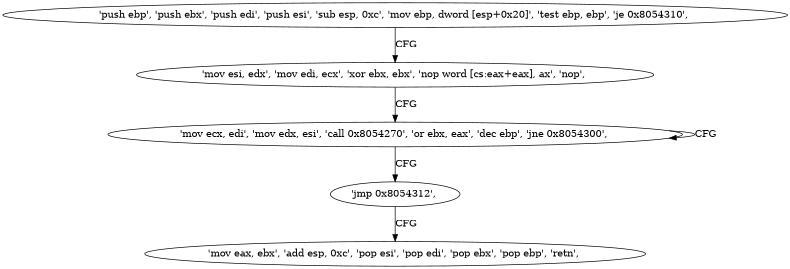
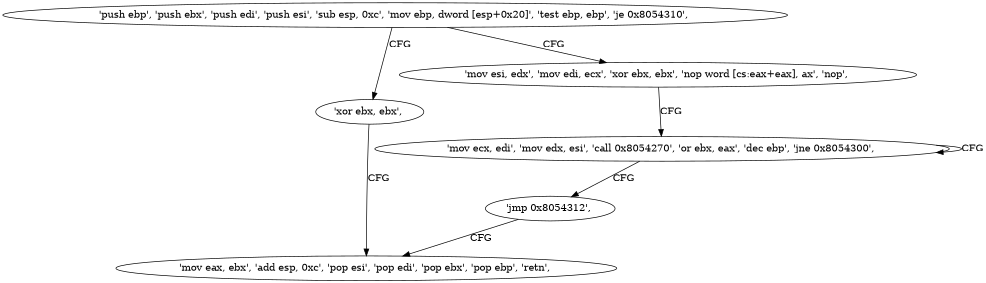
none -> (370, 112)
